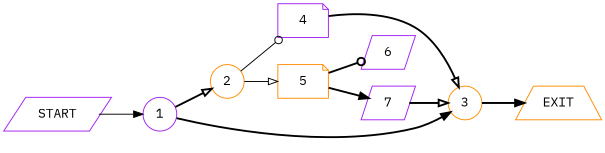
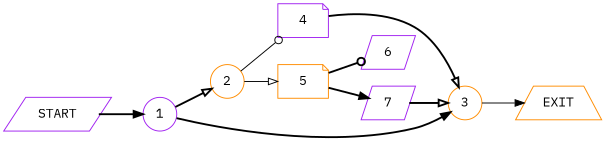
(498, 103) -> (498, 103)
(116, 114) -> (116, 114)
